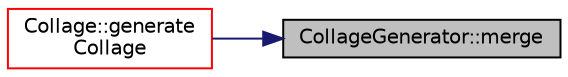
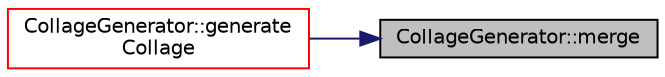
(110, 39) -> (158, 39)
